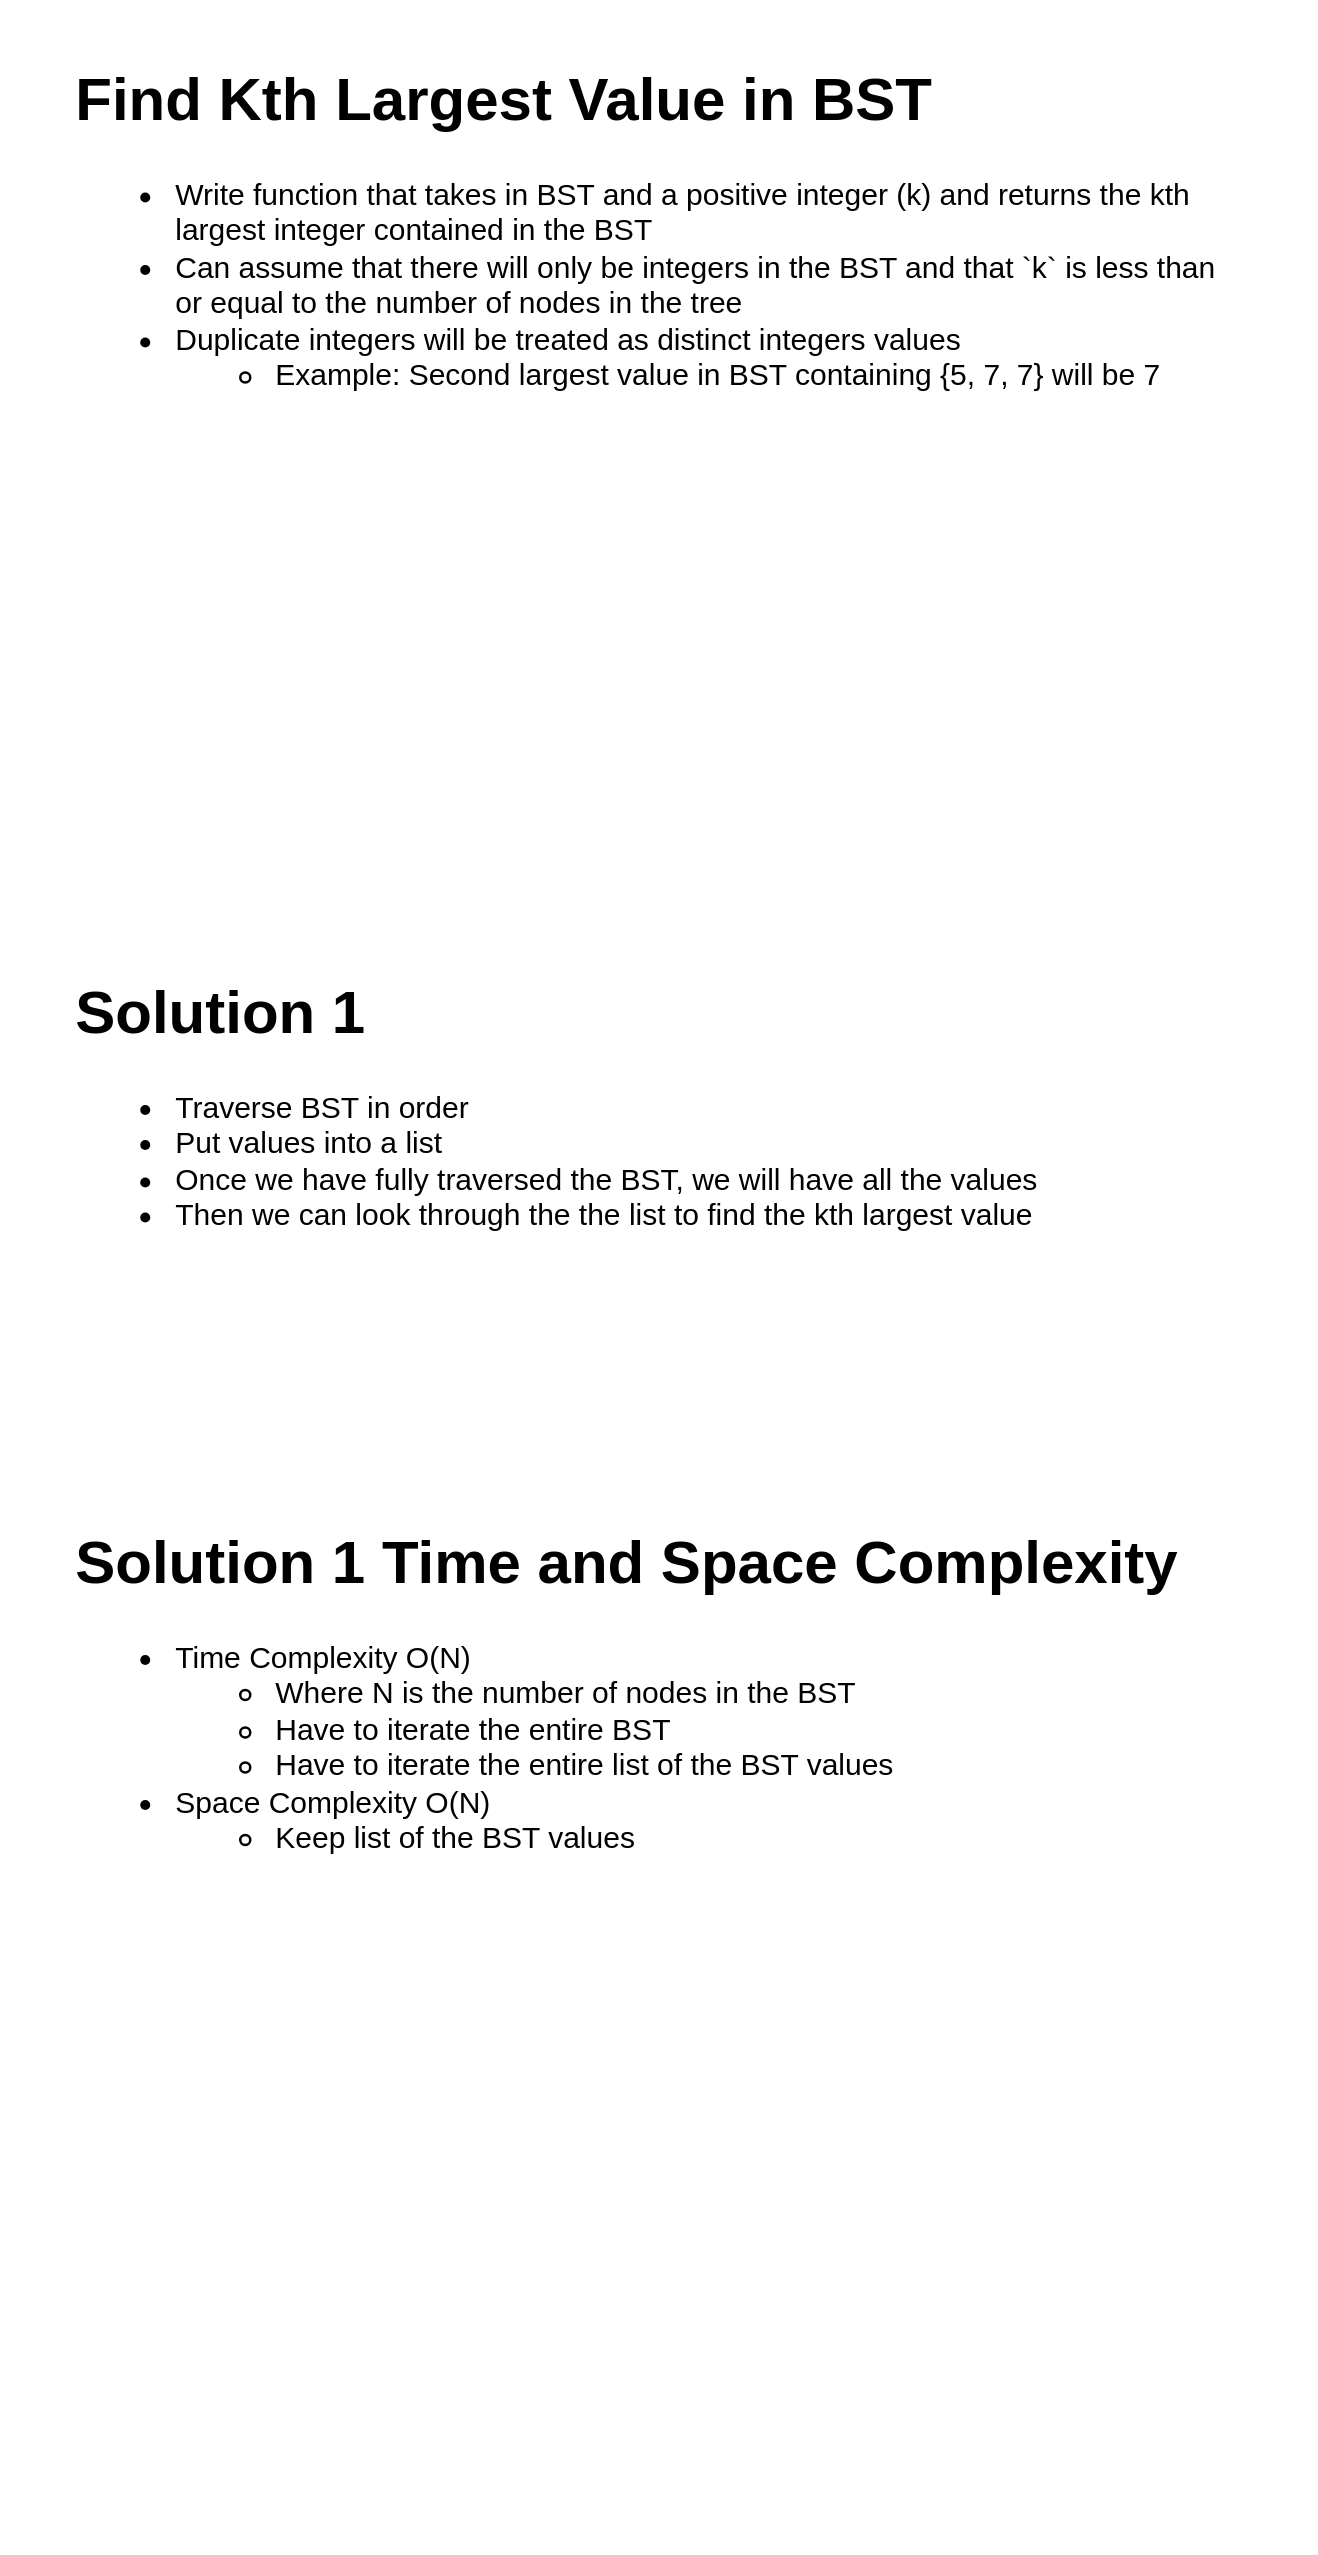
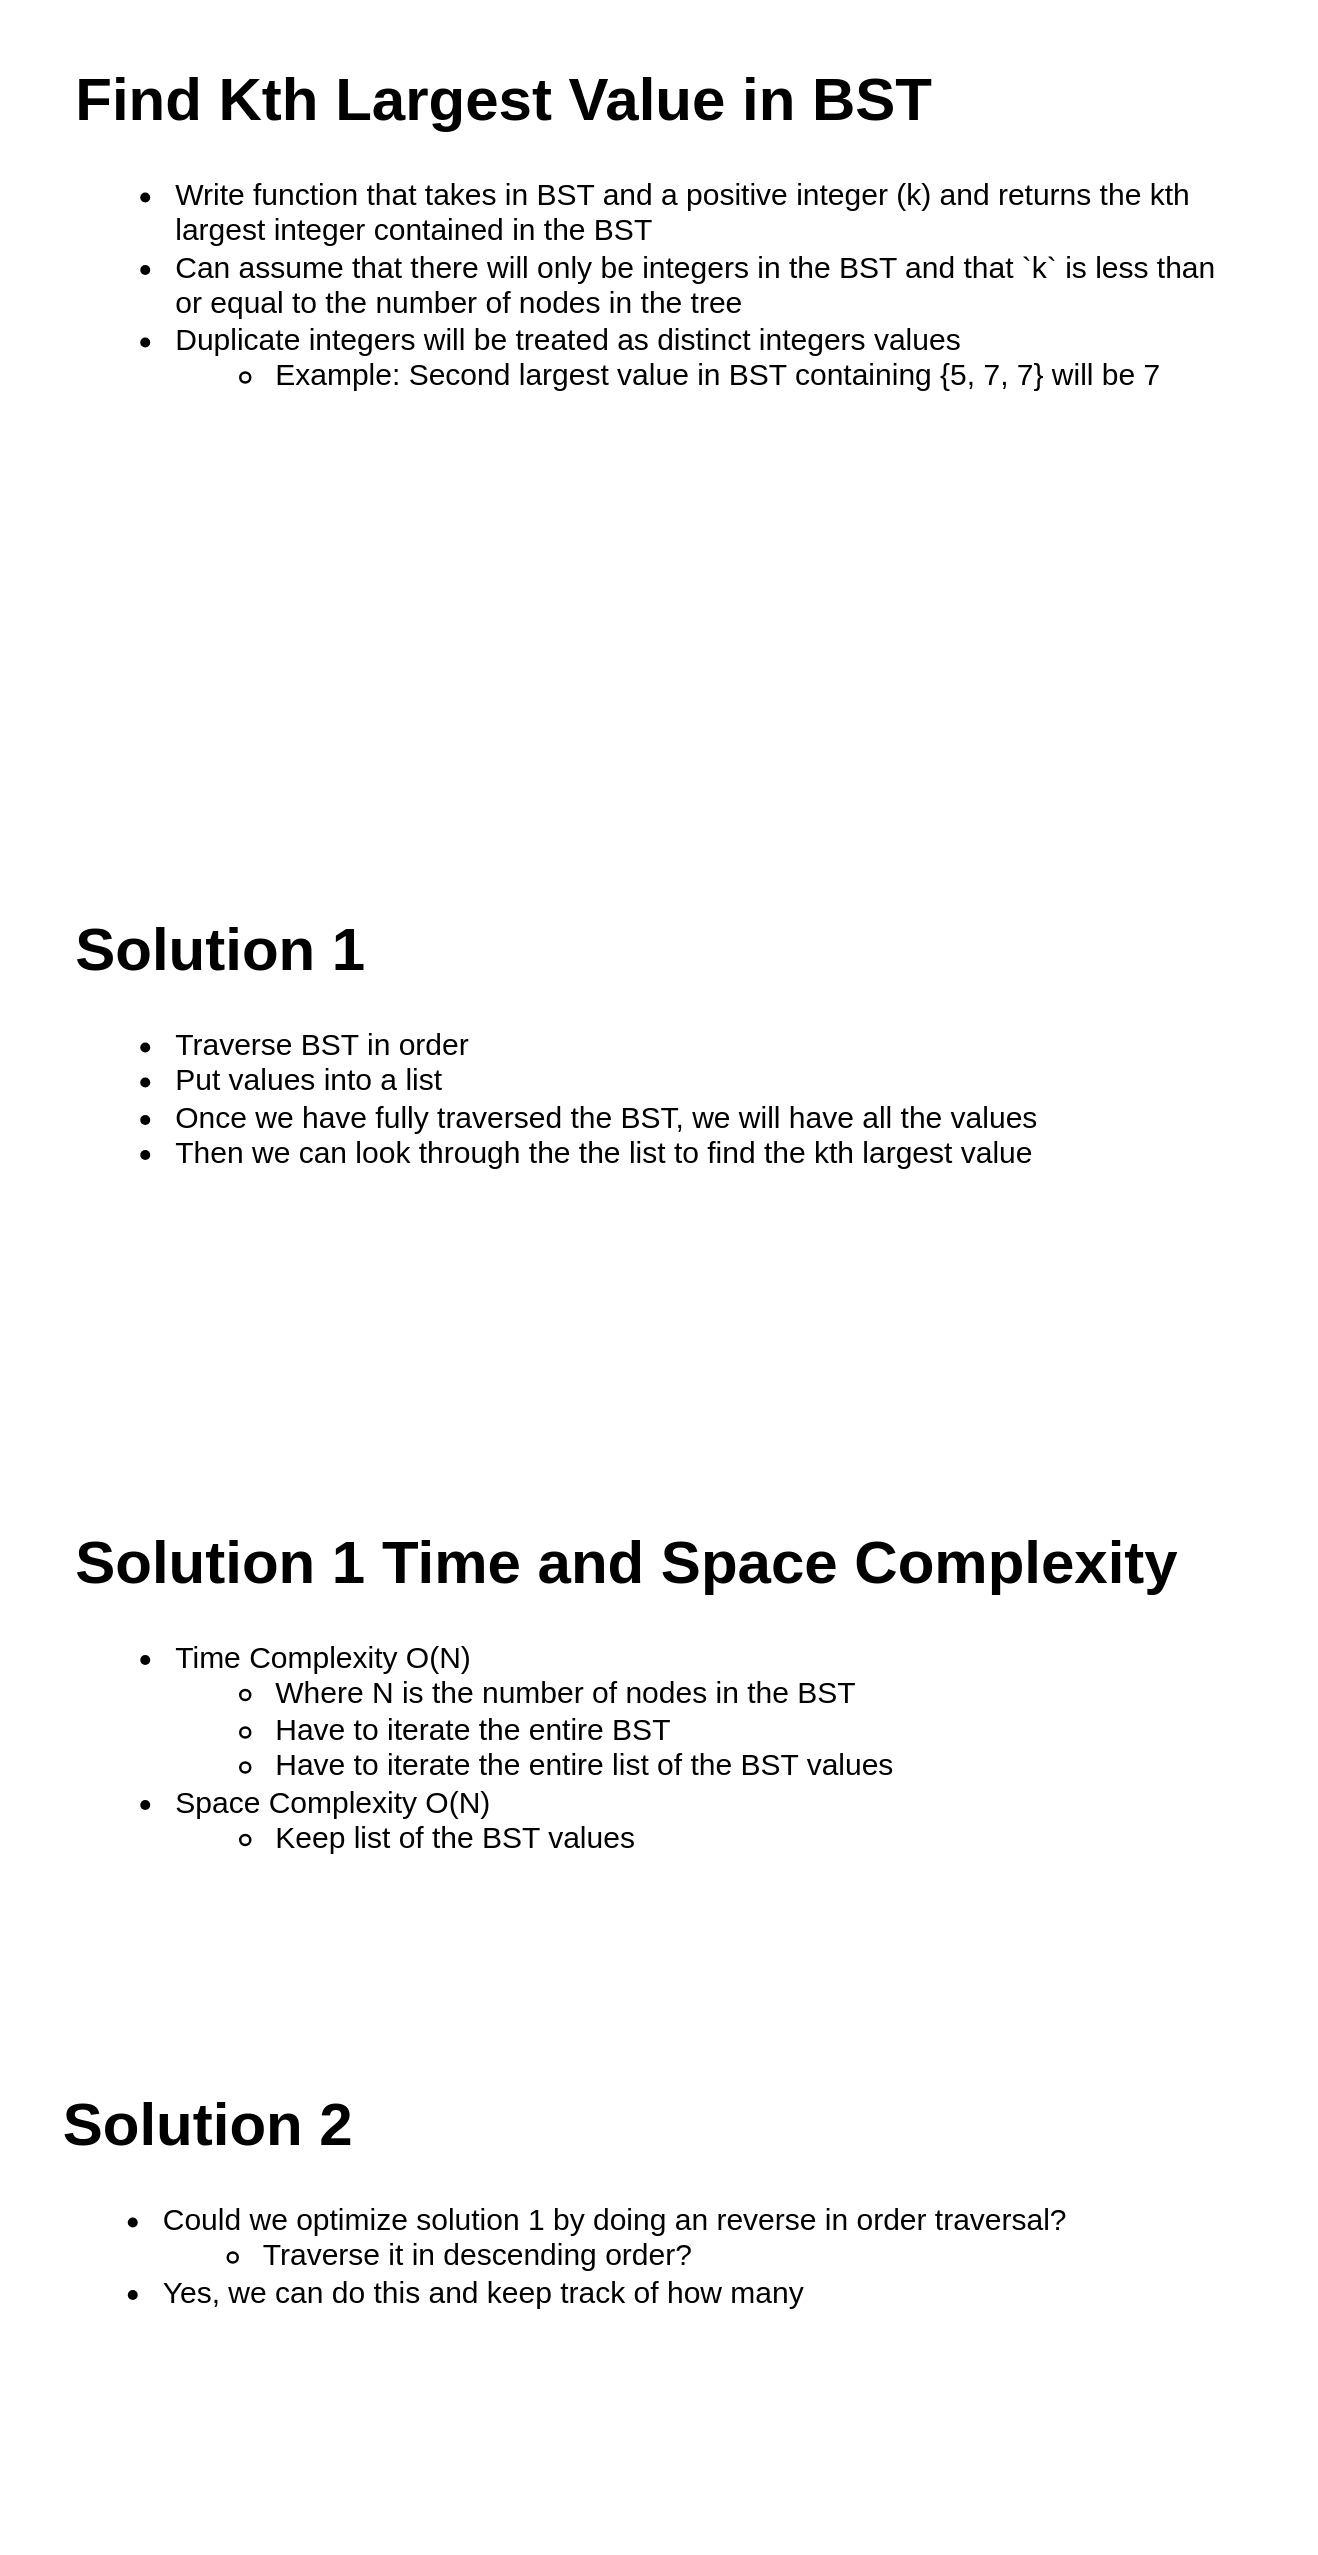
(664, 1176) -> (664, 1114)
none -> (651, 2289)
